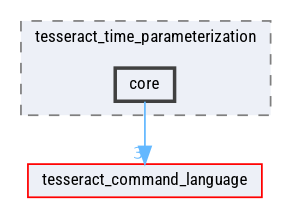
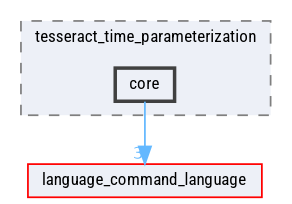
(145, 181) -> (145, 181)
